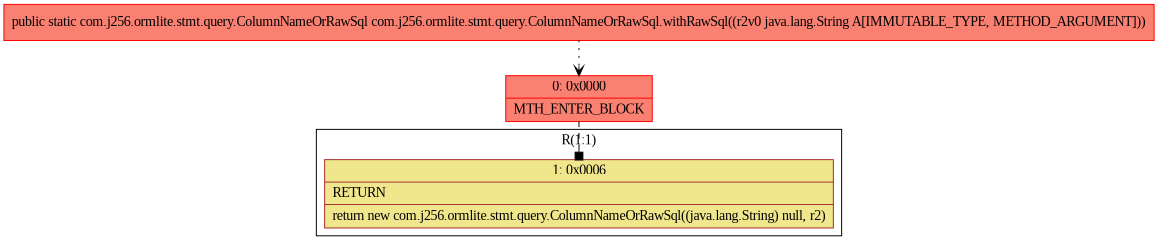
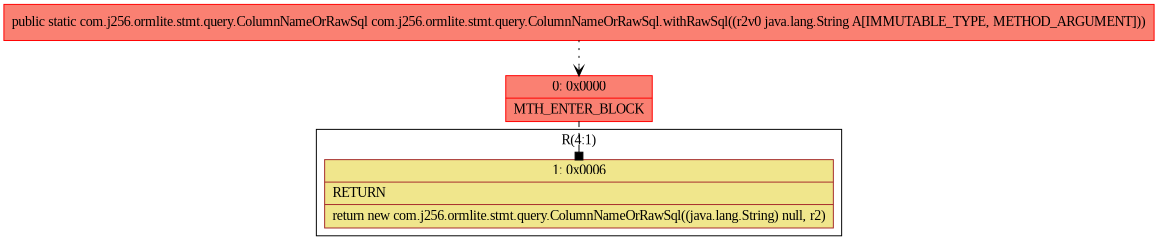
(579, 141) -> (579, 141)
